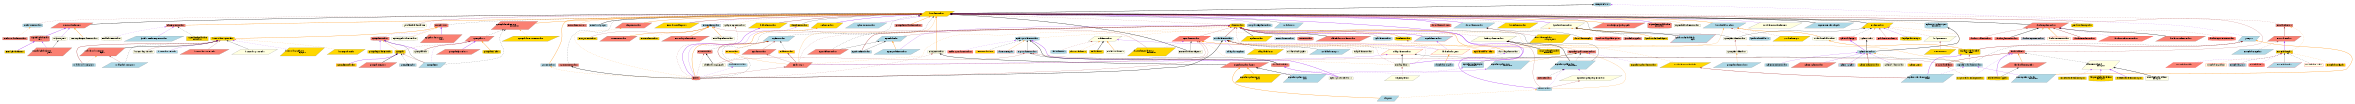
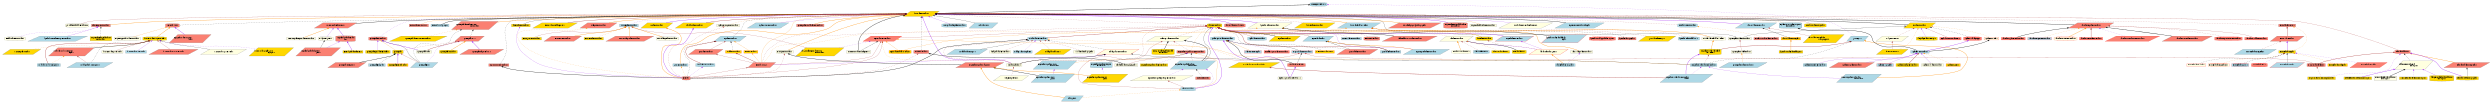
(1615, 31) -> (1791, 45)
